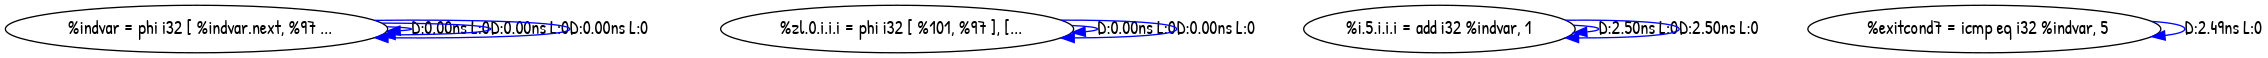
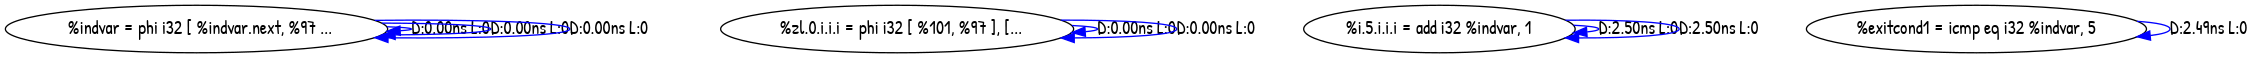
(1984, 29) -> (1976, 29)
